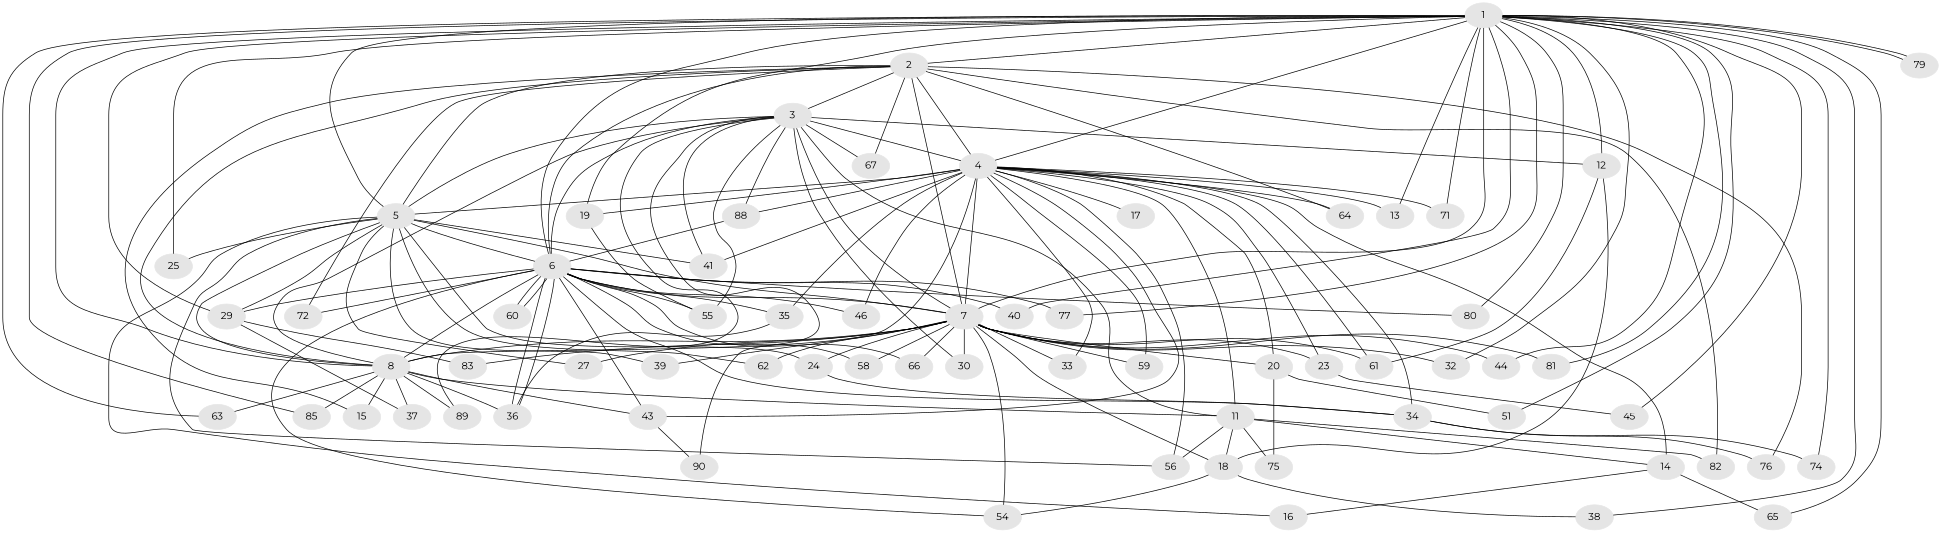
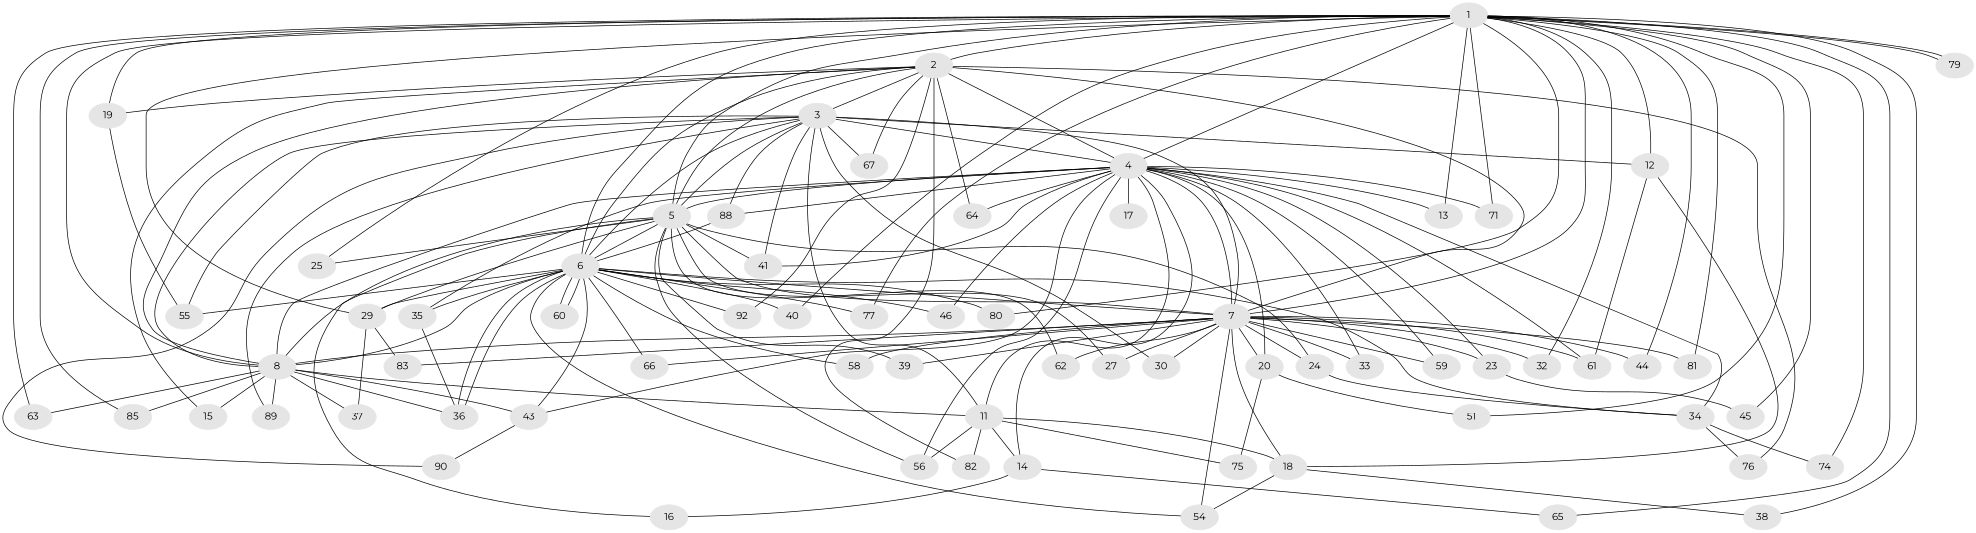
(782, 193) -> (520, 83)
(303, 317) -> (742, 317)
